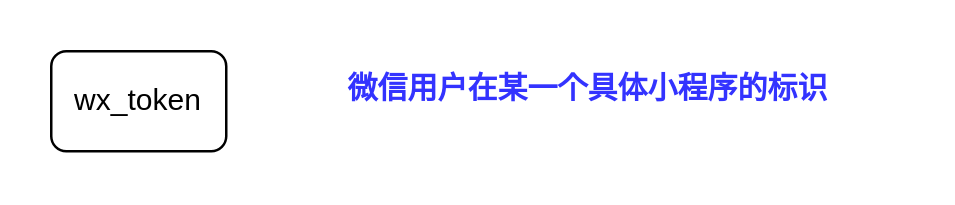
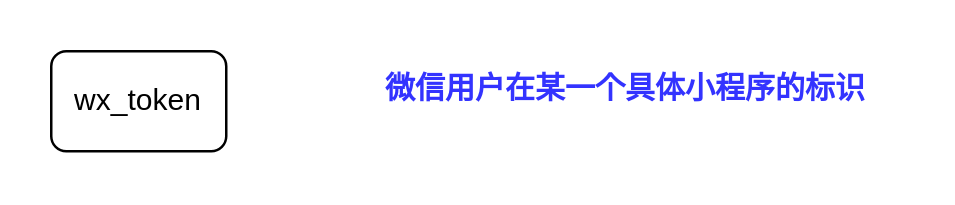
(589, 89) -> (626, 89)
